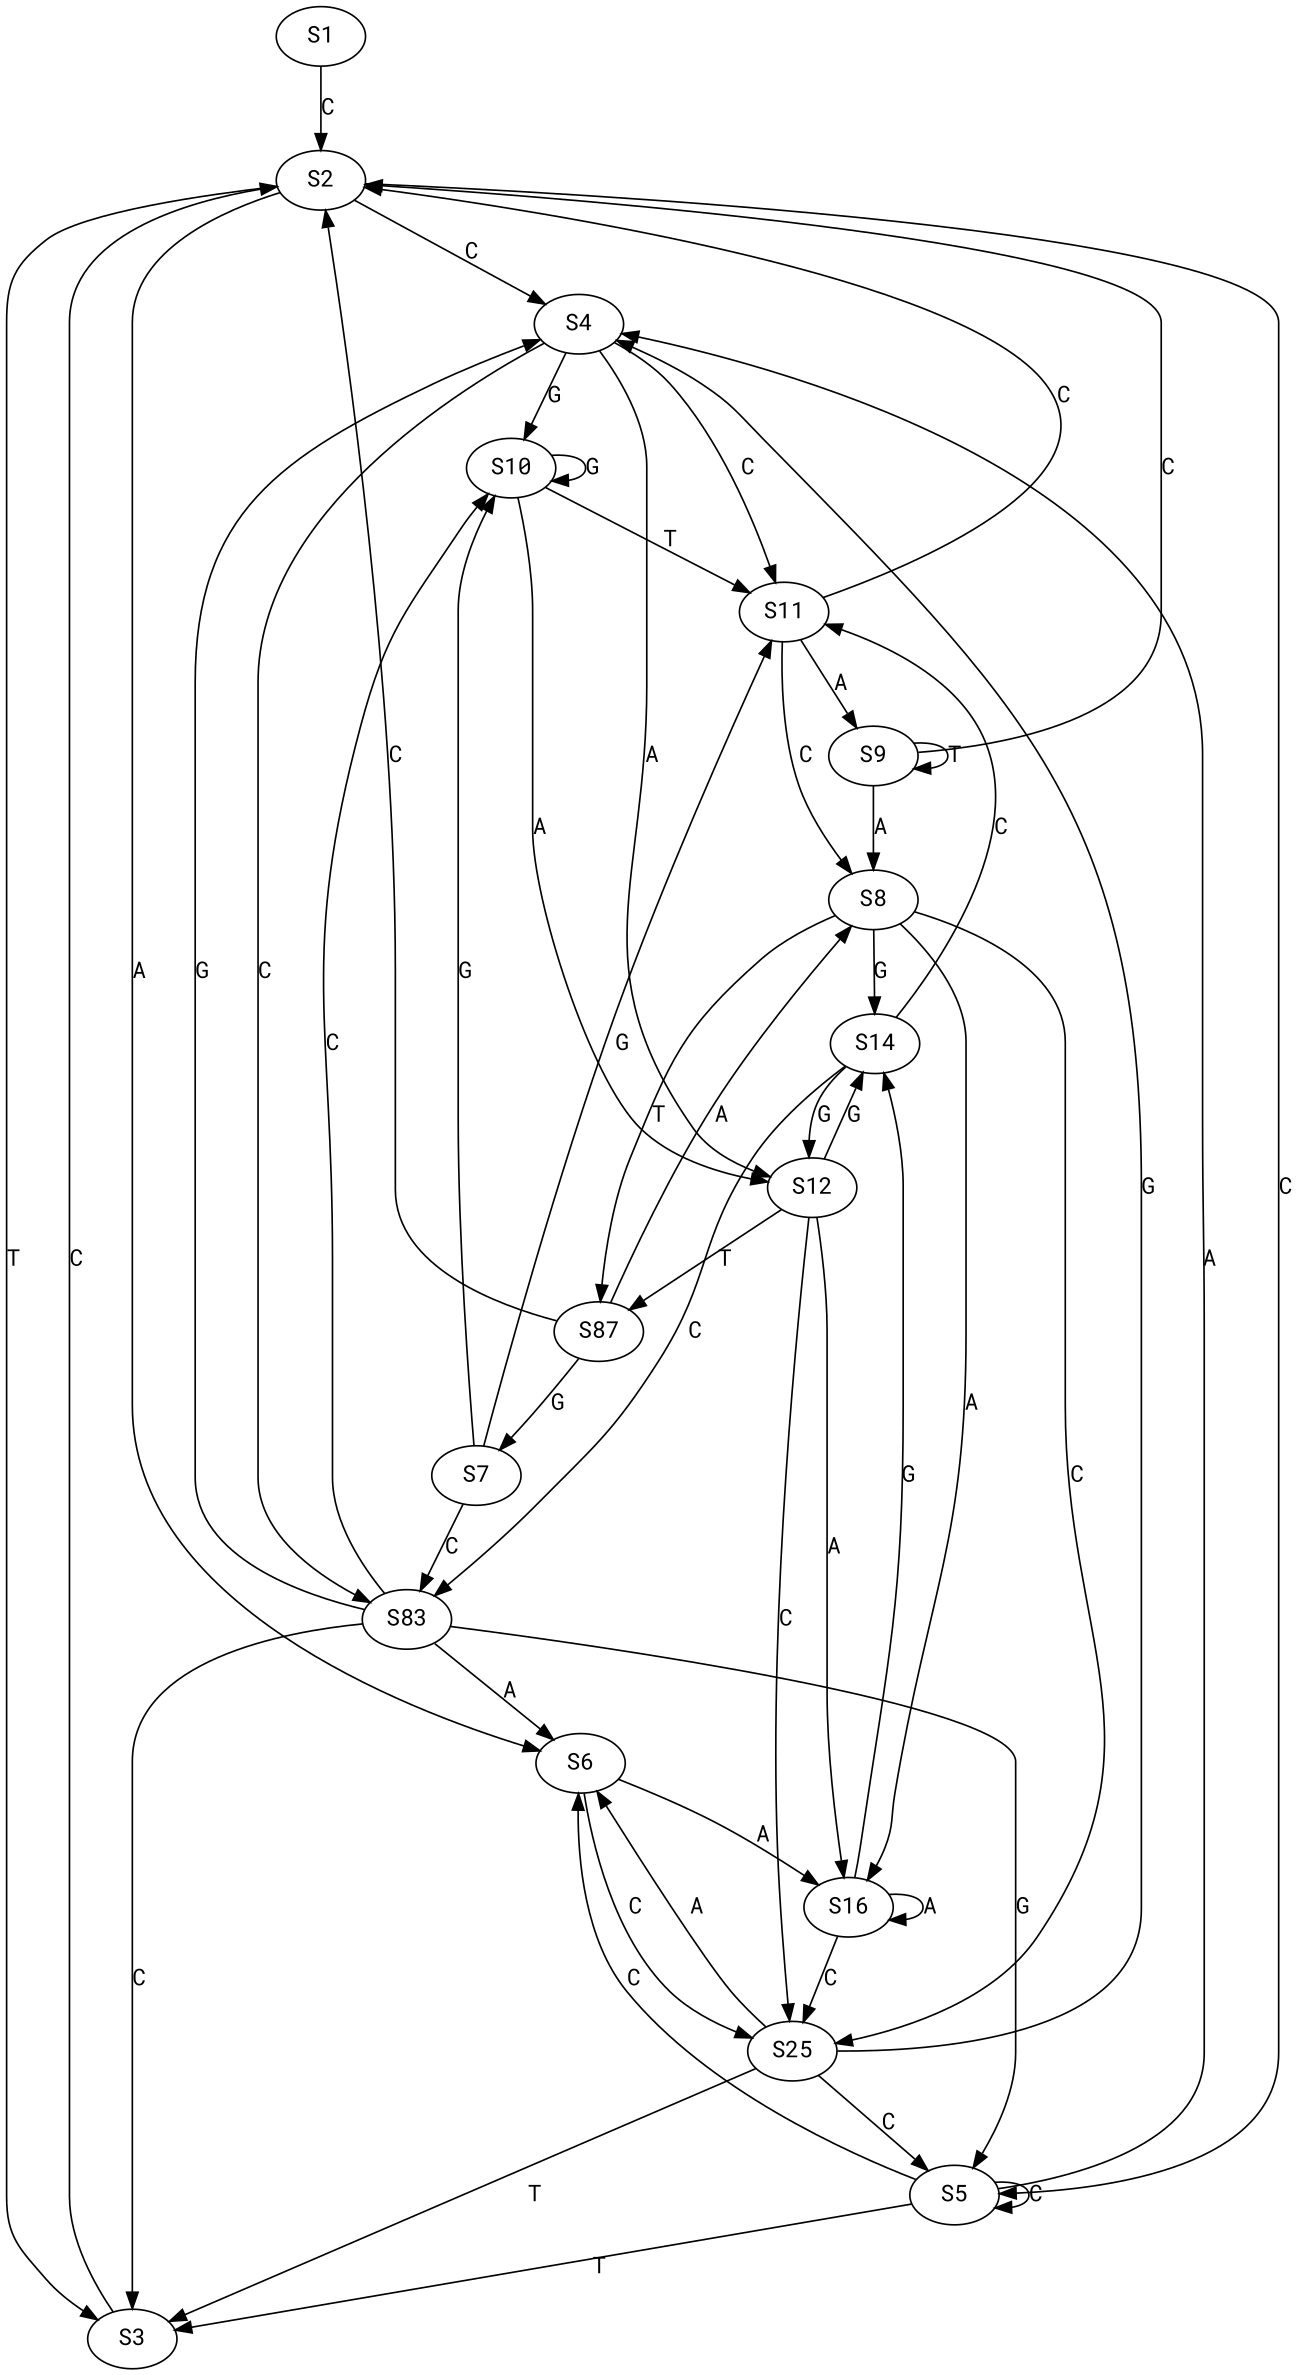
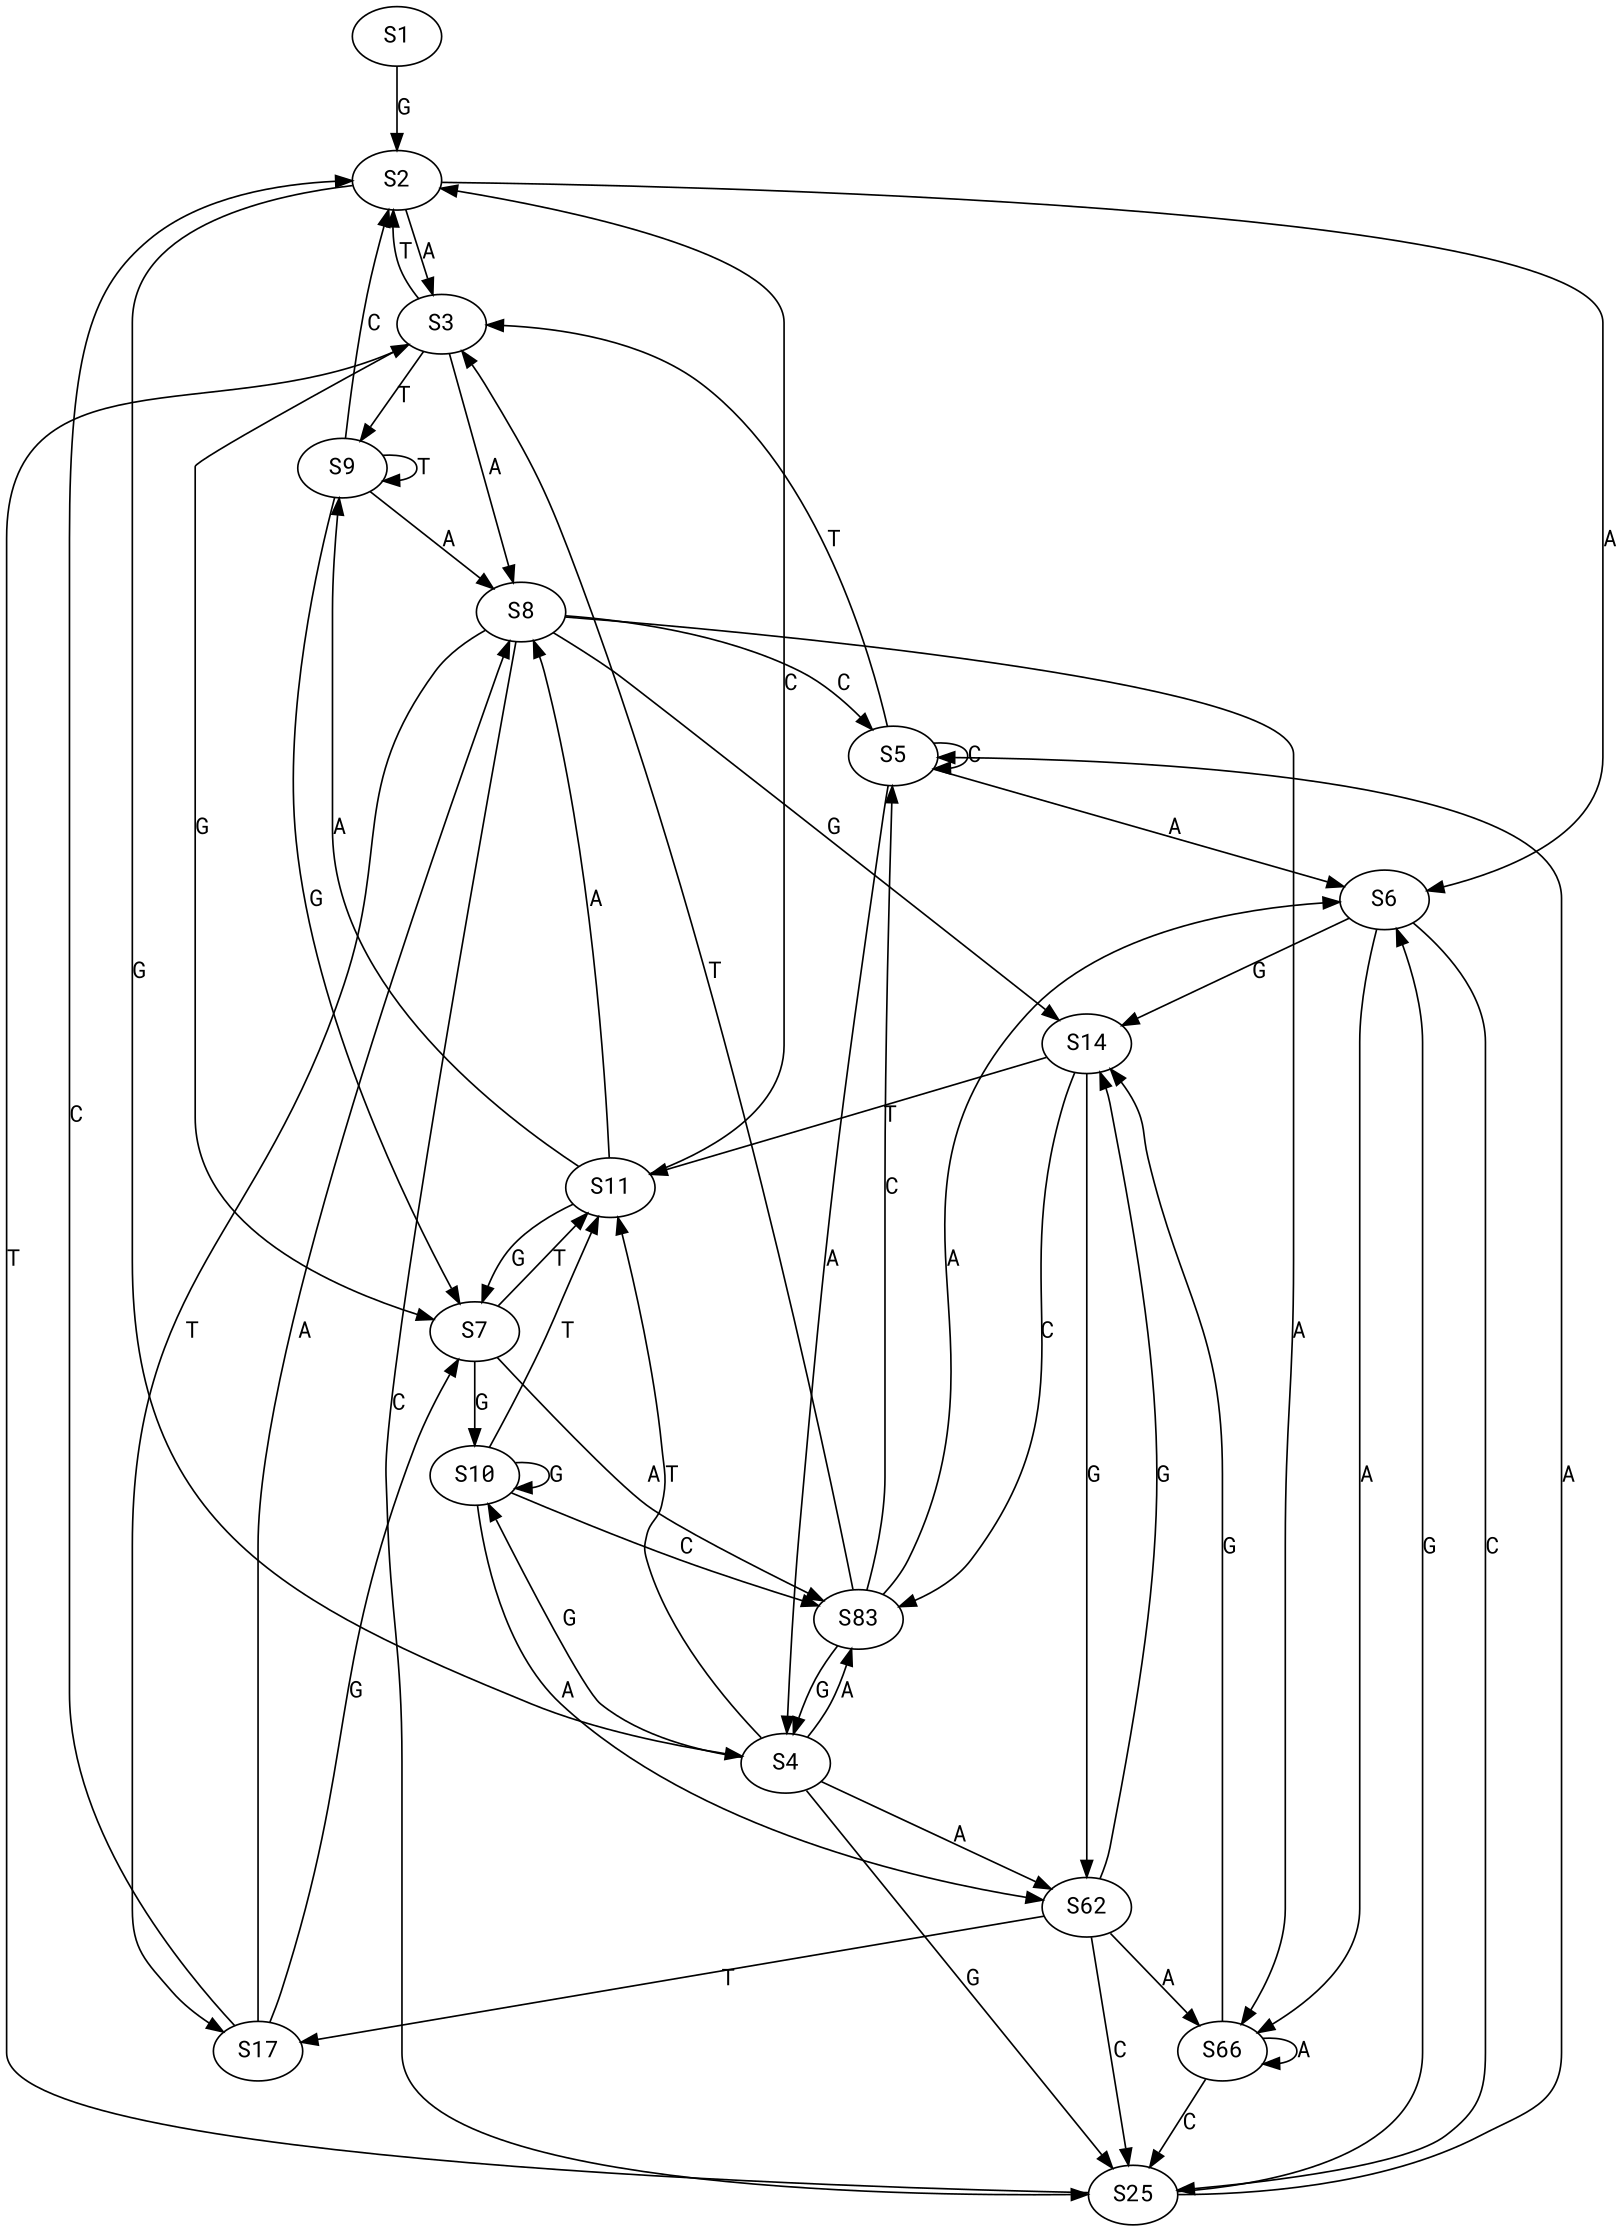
(328, 108) -> (404, 108)
(472, 252) -> (140, 972)
none -> (397, 389)
none -> (479, 460)
(749, 468) -> (672, 1476)
(806, 756) -> (596, 900)
none -> (195, 827)
(1002, 828) -> (891, 1116)
(1279, 883) -> (722, 642)
none -> (306, 905)
none -> (1243, 968)
(265, 972) -> (848, 1691)
(325, 1040) -> (656, 1551)
(623, 1044) -> (560, 1260)
(812, 1188) -> (1087, 1907)
(1141, 1217) -> (954, 1973)
none -> (522, 1237)
(14, 1260) -> (429, 252)
(77, 1260) -> (406, 252)
(599, 1332) -> (258, 2051)
(452, 1547) -> (654, 1476)
(697, 1907) -> (1430, 1547)
(849, 1907) -> (1222, 2051)
(1023, 1907) -> (892, 1188)
(140, 1979) -> (715, 972)
(634, 1979) -> (1175, 828)
(889, 2123) -> (1569, 1476)
